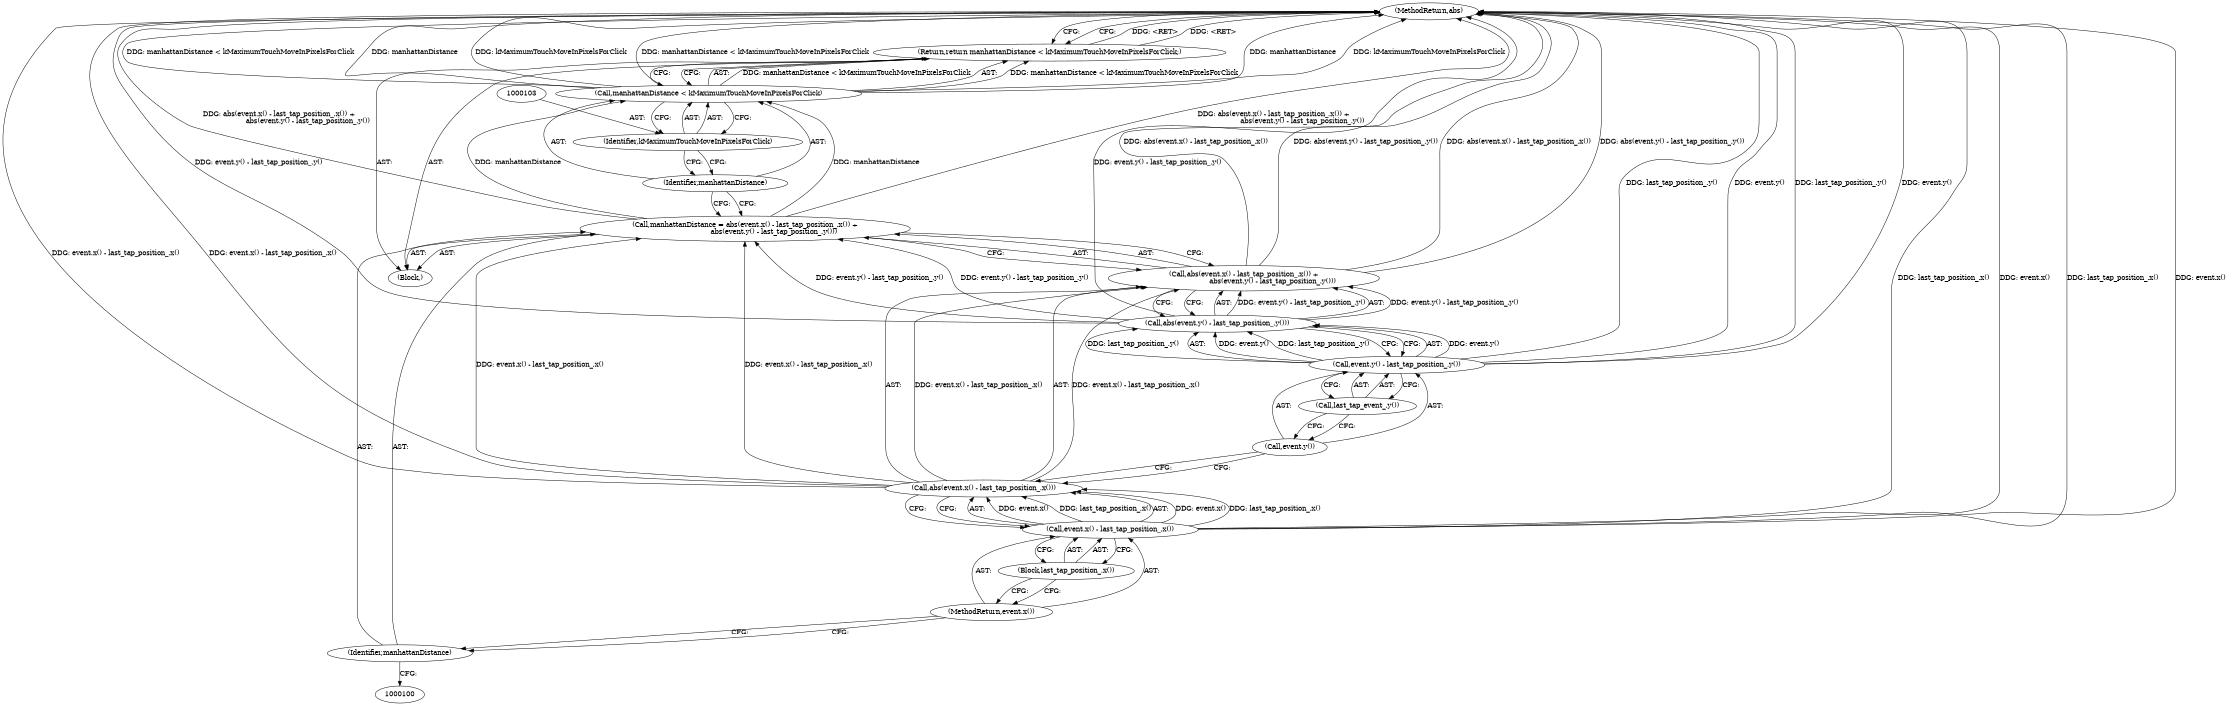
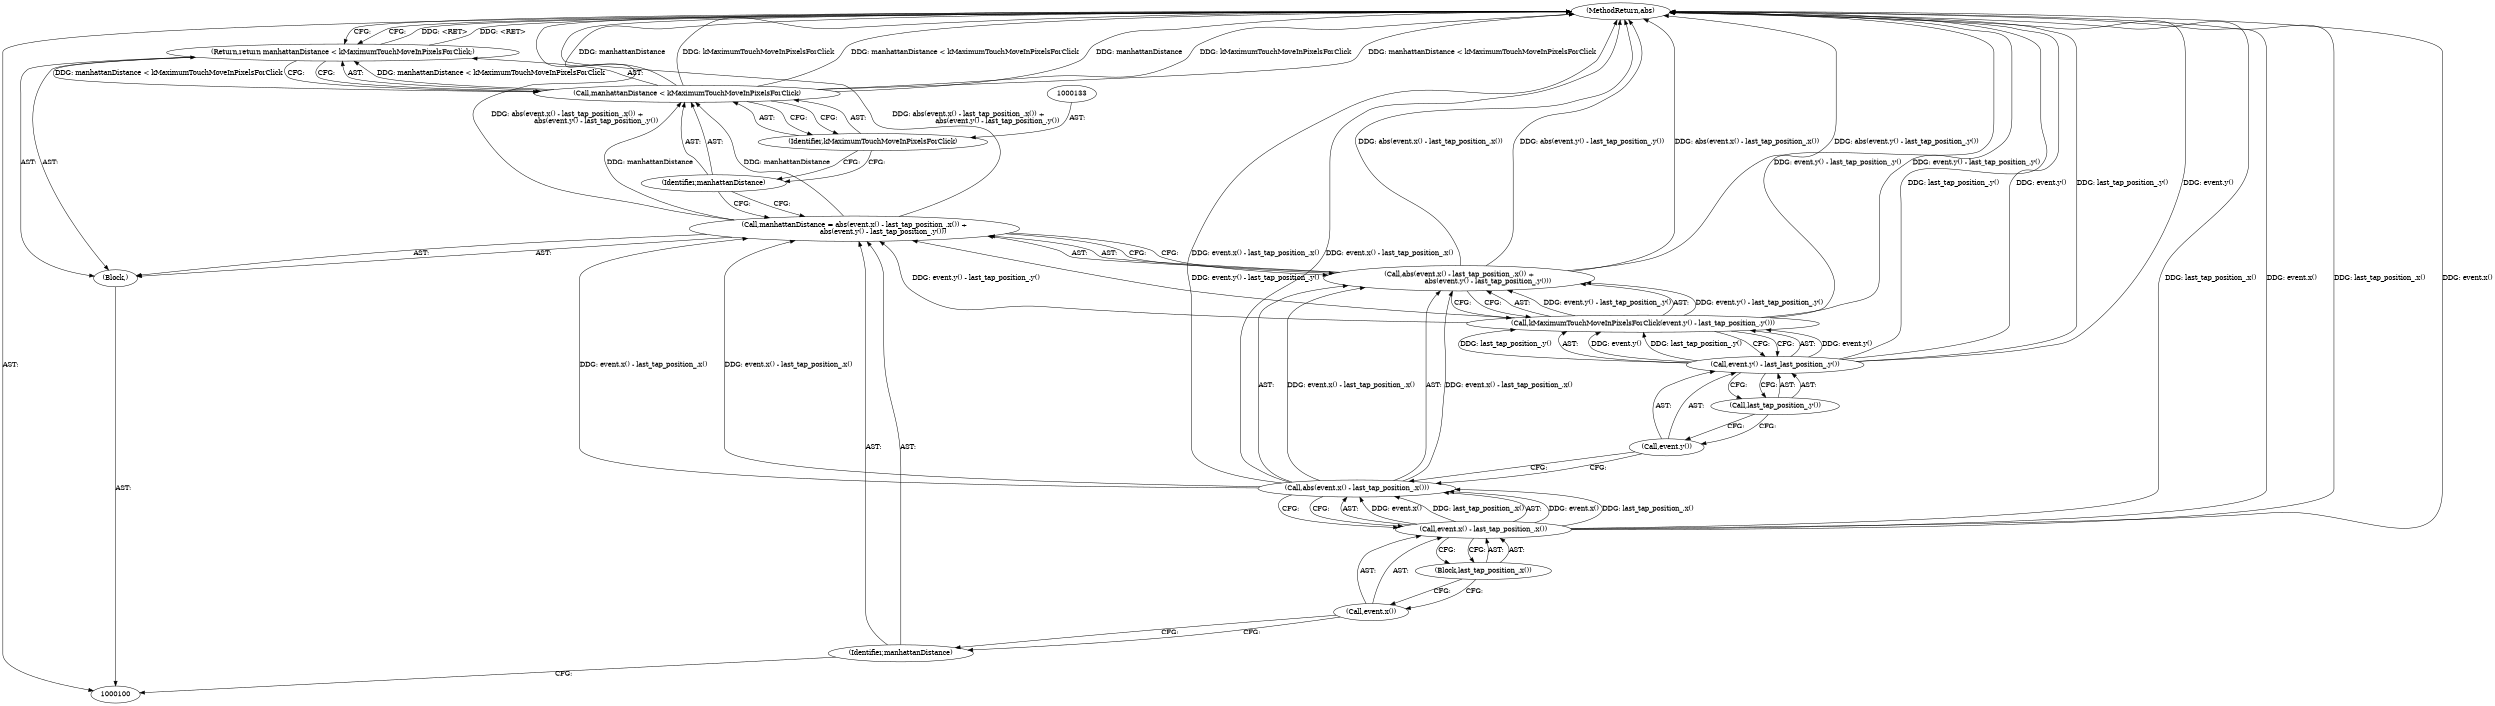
none -> (323, 25)
(522, 94) -> (1072, 94)
(1217, 324) -> (1643, 324)
(1397, 365) -> (1775, 365)
(1357, 406) -> (1775, 406)
none -> (116, 484)
(991, 612) -> (1371, 612)
